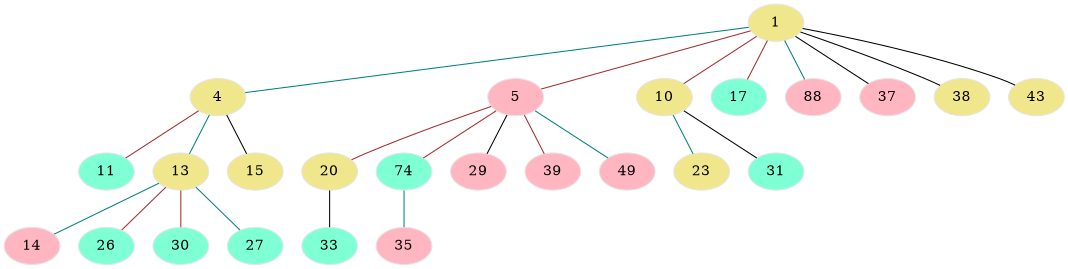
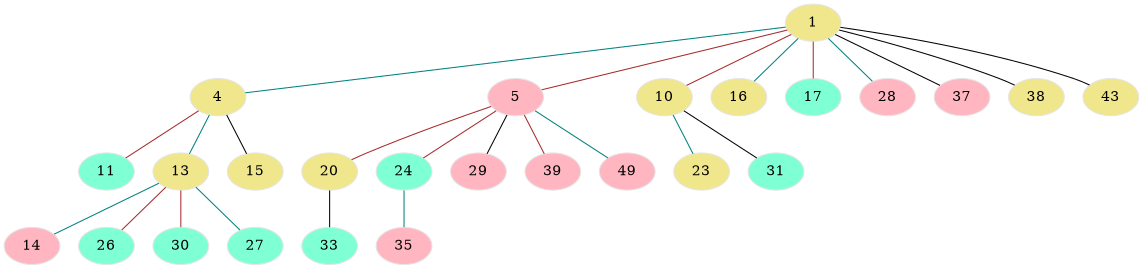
none -> (739, 97)
(813, 97) -> (888, 97)
(404, 172) -> (404, 172)
